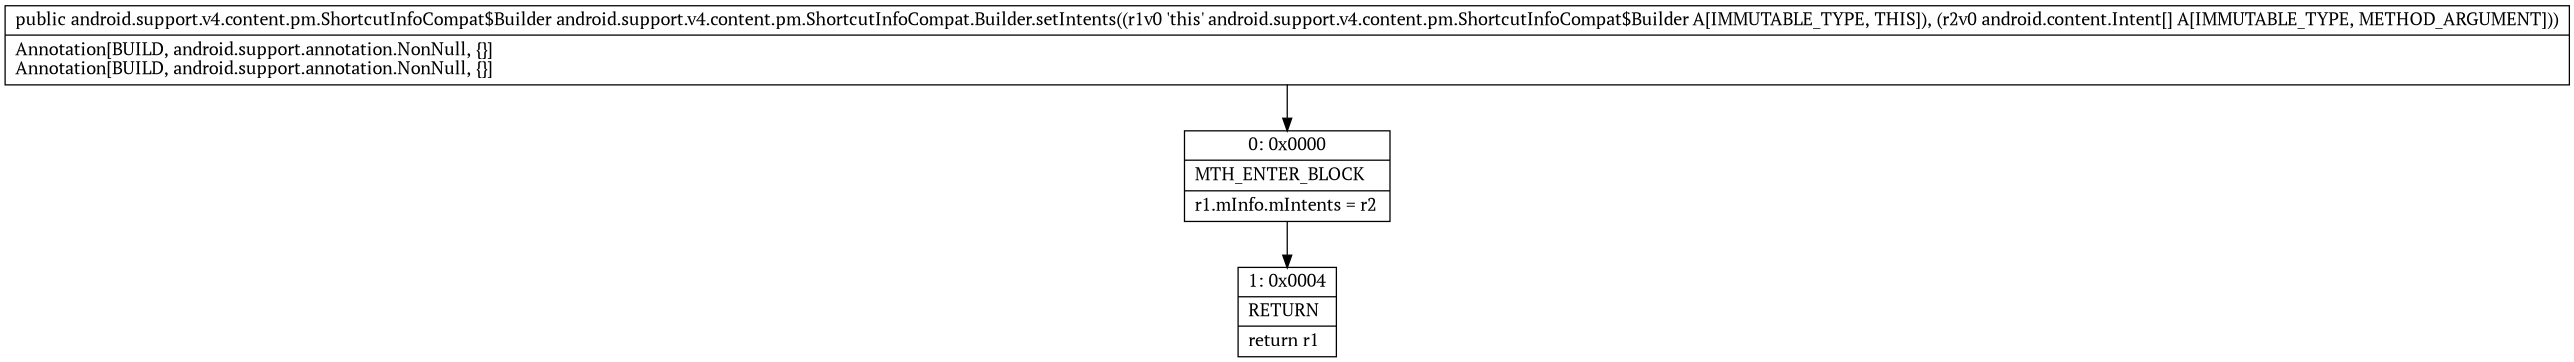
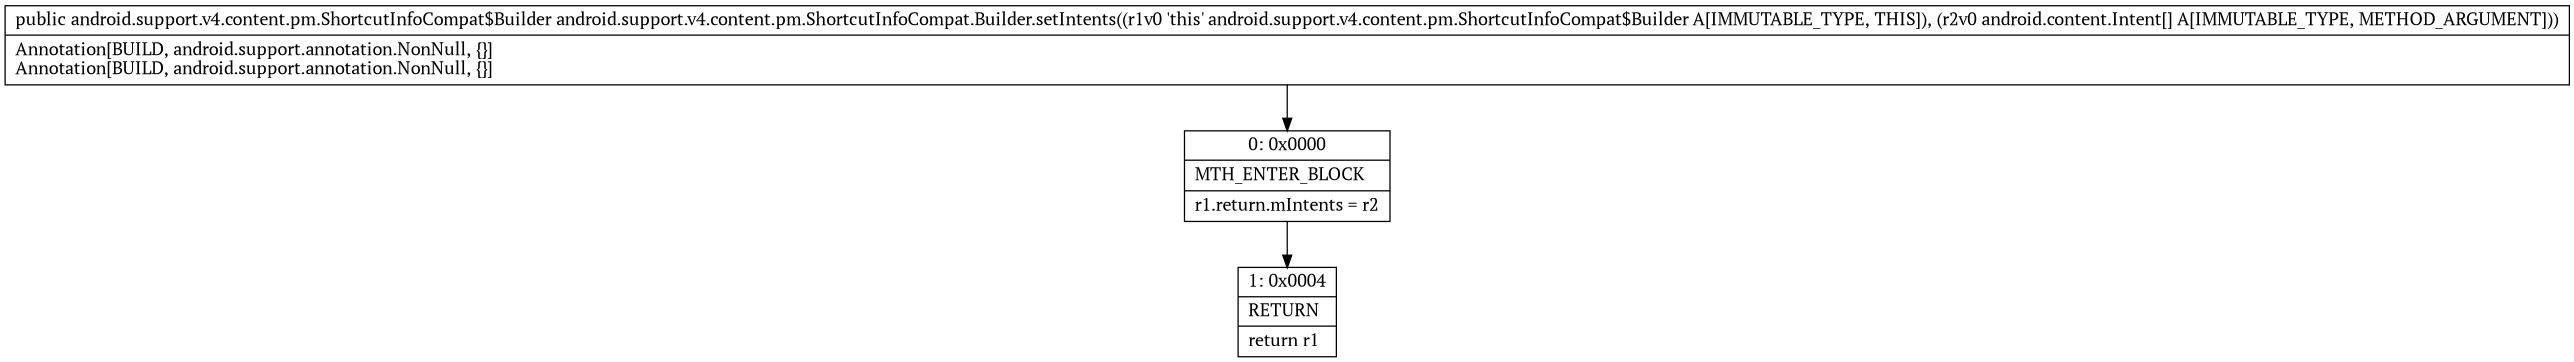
(1286, 205) -> (1287, 205)
